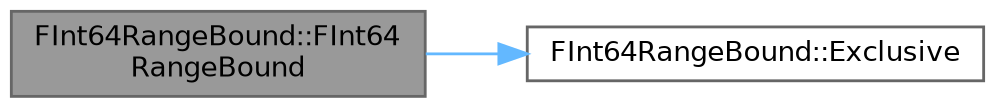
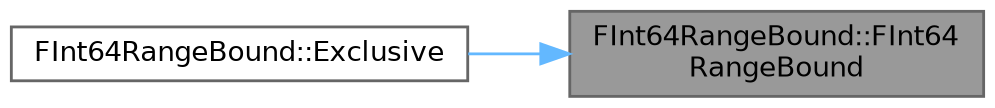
(462, 54) -> (504, 54)
